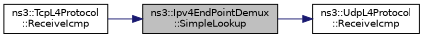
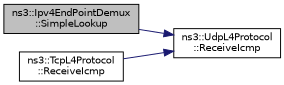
(120, 19) -> (144, 56)
